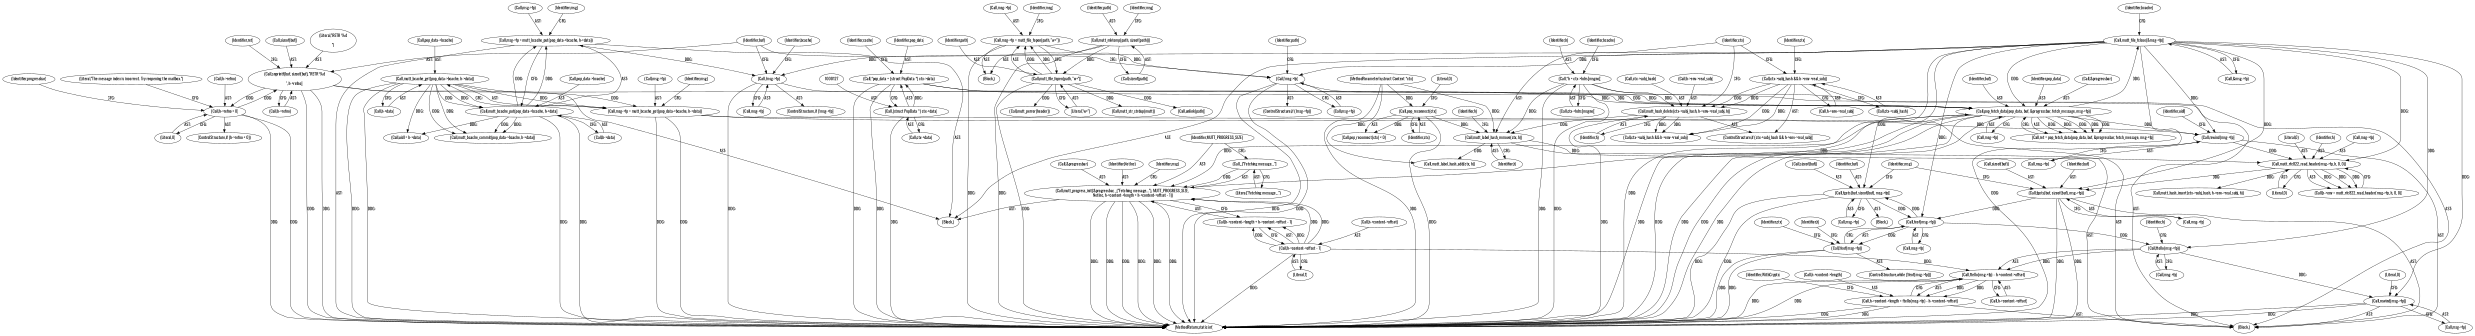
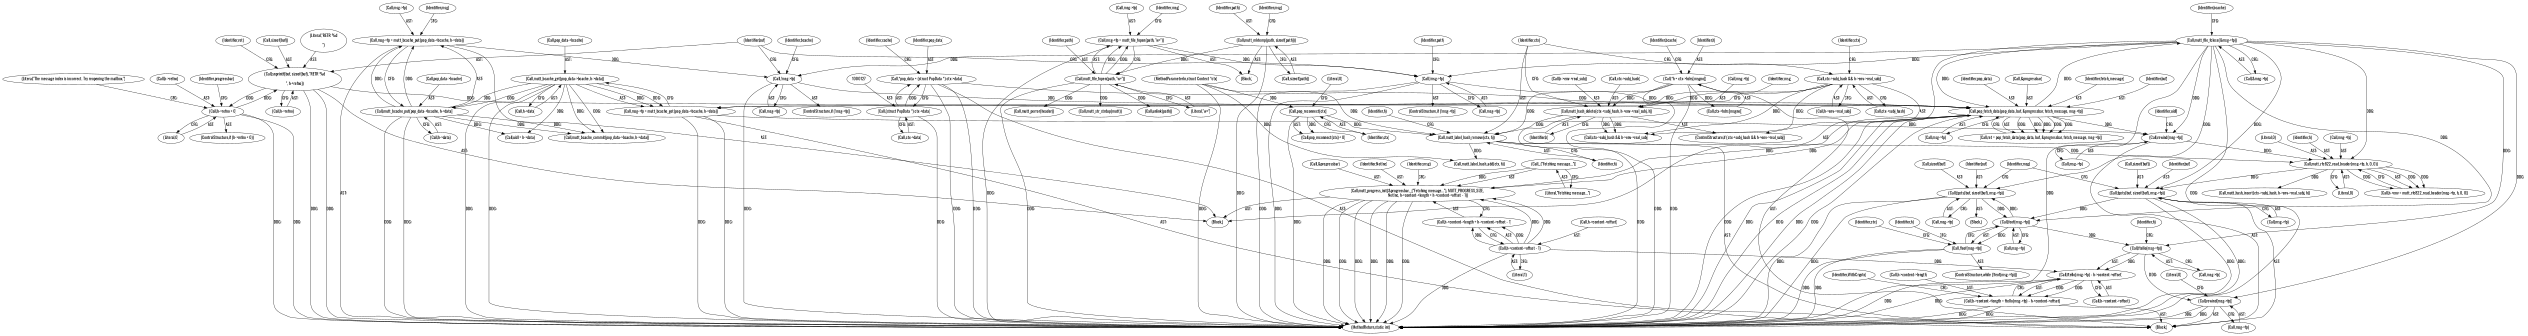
none -> (2105, 79)
(1583, 98) -> (1709, 98)
(1217, 138) -> none
